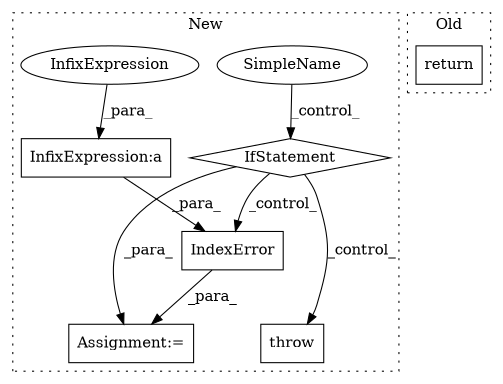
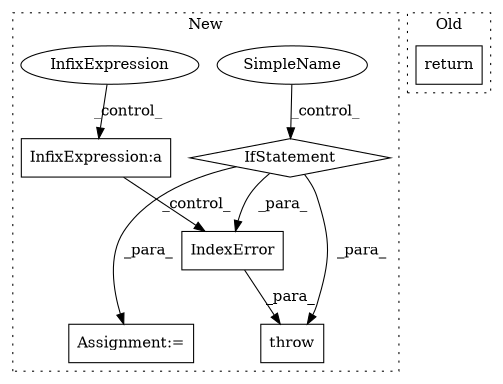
(128, 111) -> (128, 111)
(196, 204) -> (196, 204)
(283, 204) -> (283, 204)
(362, 251) -> (362, 251)
(186, 293) -> (259, 293)
